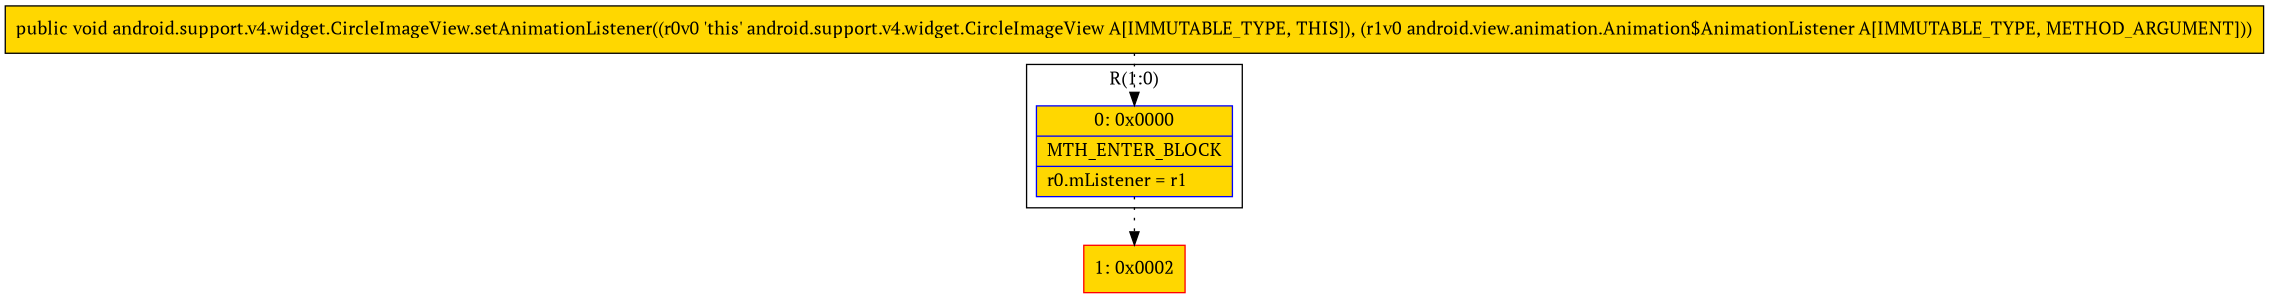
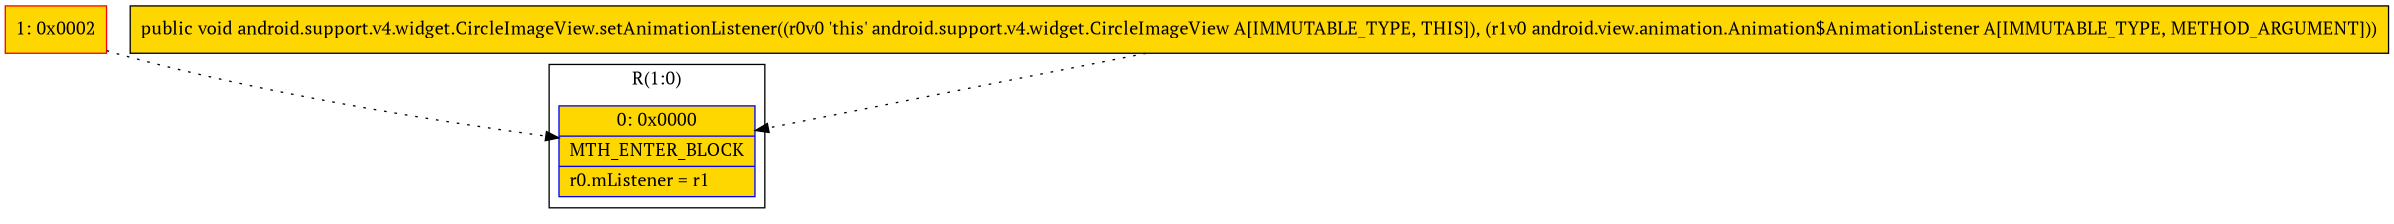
(1134, 216) -> (325, 100)
